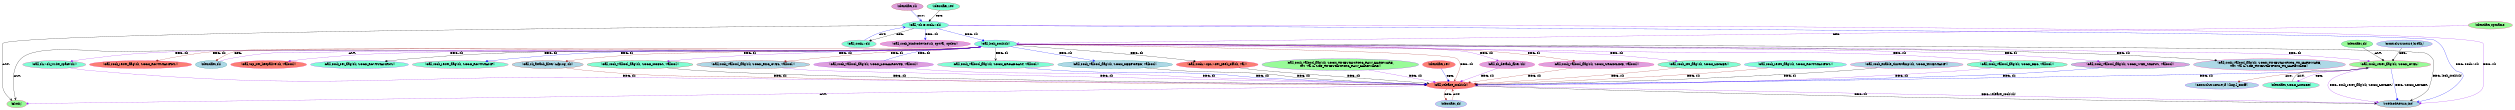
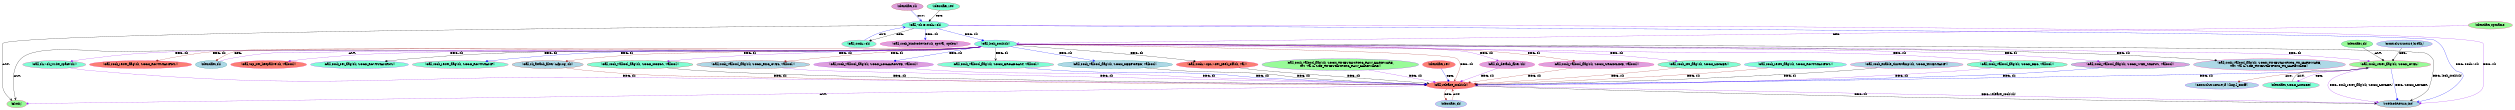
(960, 34) -> (960, 34)
(914, 52) -> (938, 54)
